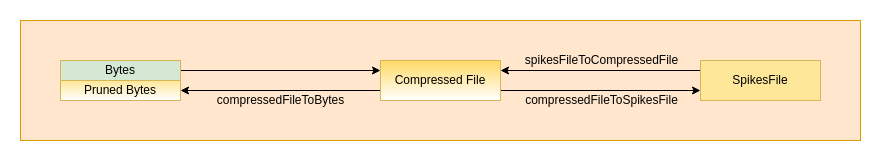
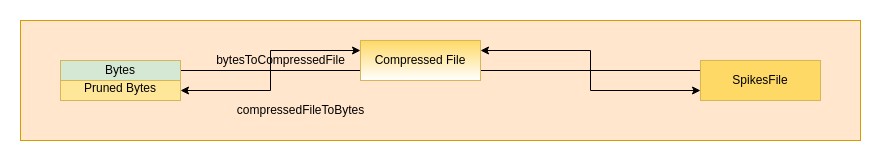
none -> (281, 61)
(602, 61) -> none
(441, 81) -> (421, 61)
(761, 81) -> (761, 81)
(121, 91) -> none
(281, 101) -> (301, 111)
(602, 101) -> none
